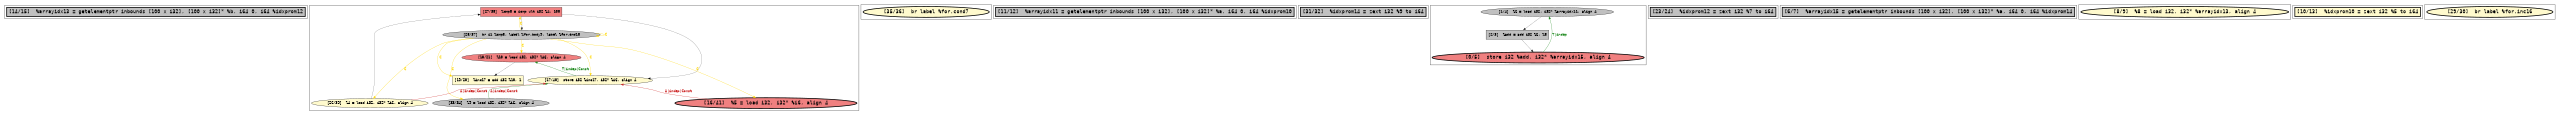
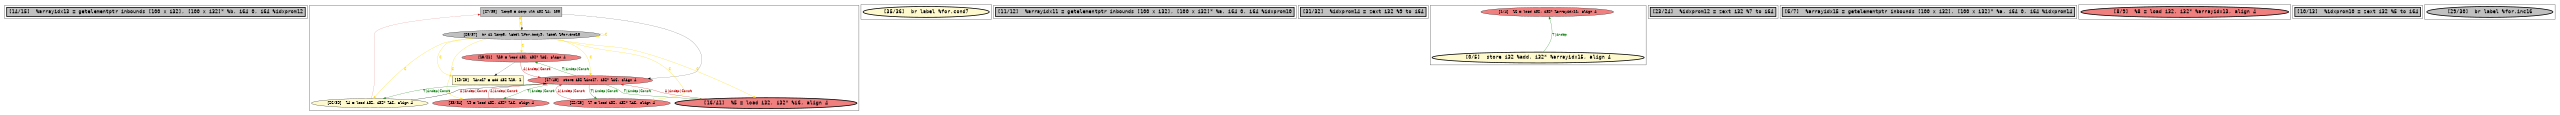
(521, 12) -> (521, 12)
(1547, 12) -> (1547, 12)
(2185, 12) -> (2185, 12)
(2358, 12) -> (2358, 12)
(2490, 12) -> (2490, 12)
(393, 25) -> (393, 25)
(1517, 35) -> none
(1538, 58) -> (1538, 58)
none -> (526, 73)
(590, 80) -> (590, 80)
none -> (466, 86)
(513, 87) -> (513, 87)
(477, 88) -> (477, 88)
none -> (529, 89)
none -> (652, 96)
(491, 103) -> (491, 103)
none -> (612, 103)
